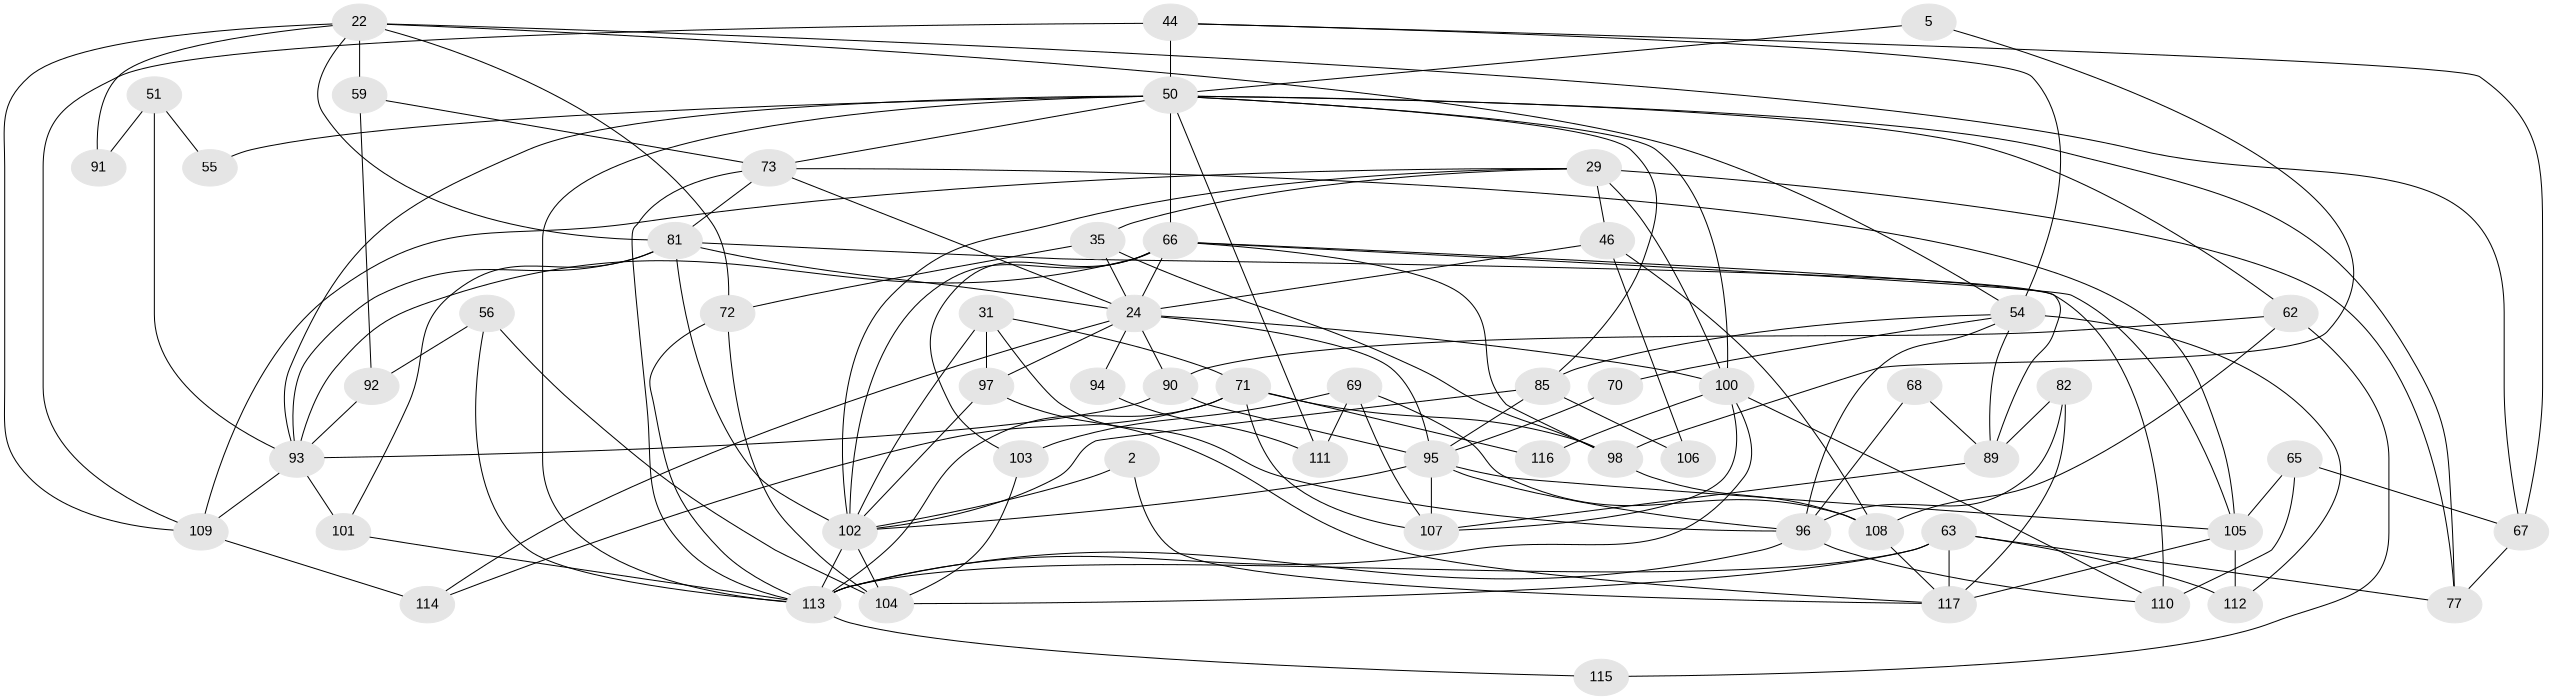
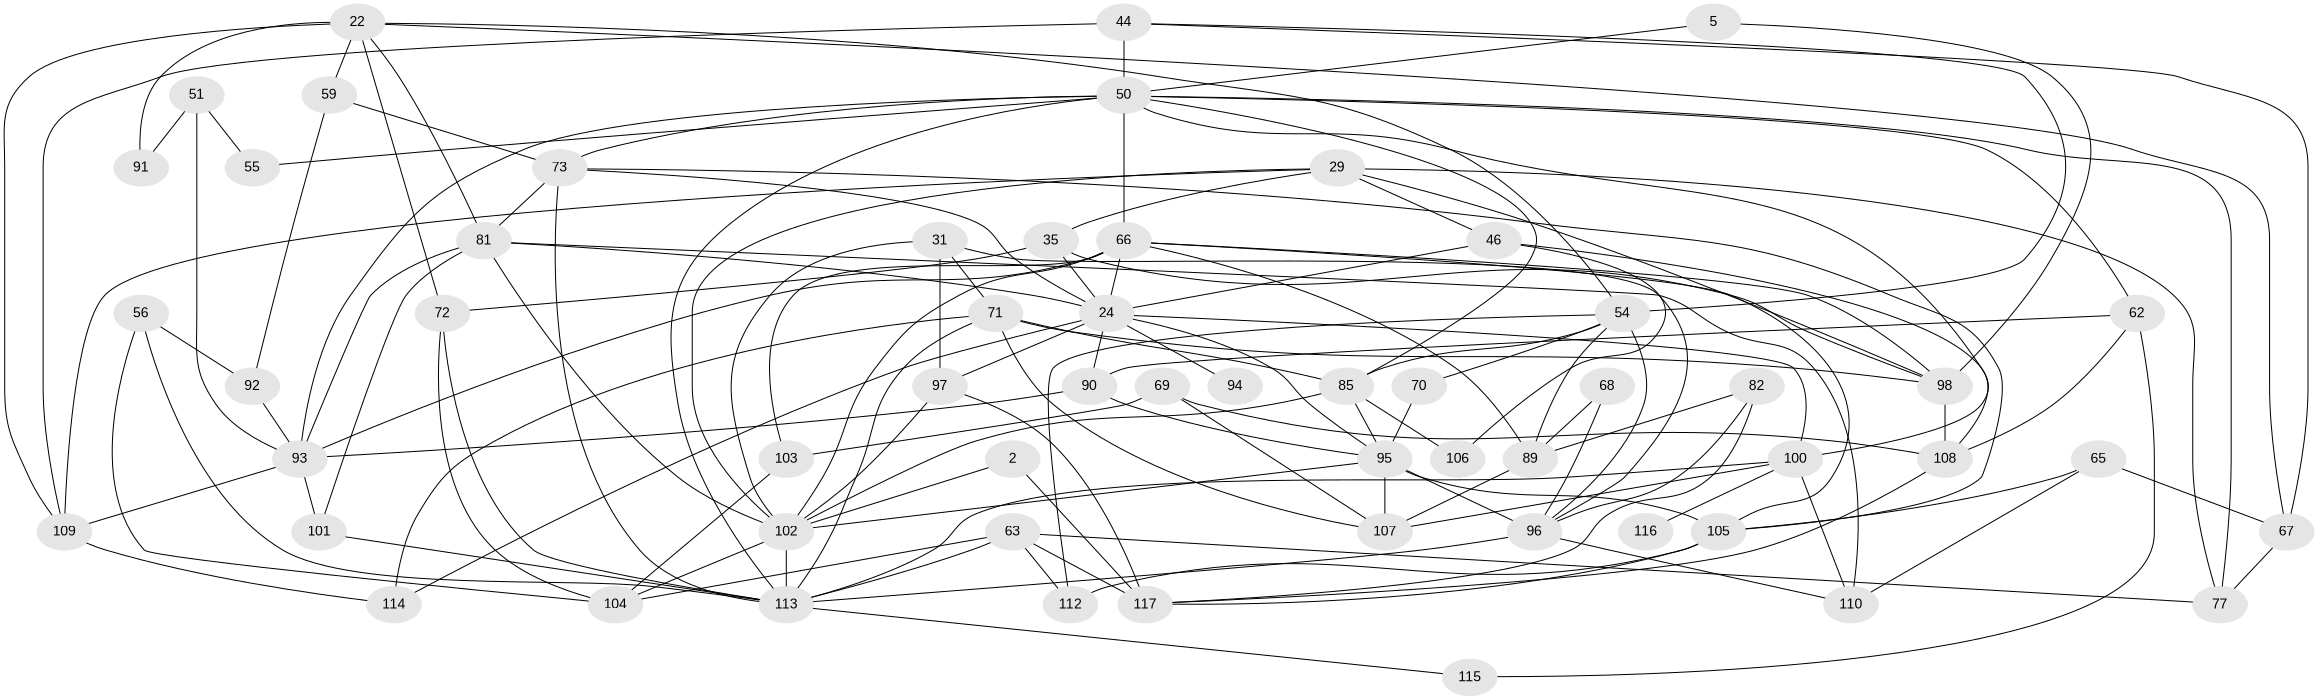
(1678, 280) -> (1605, 248)
(1393, 423) -> (1194, 354)
(1320, 459) -> none
